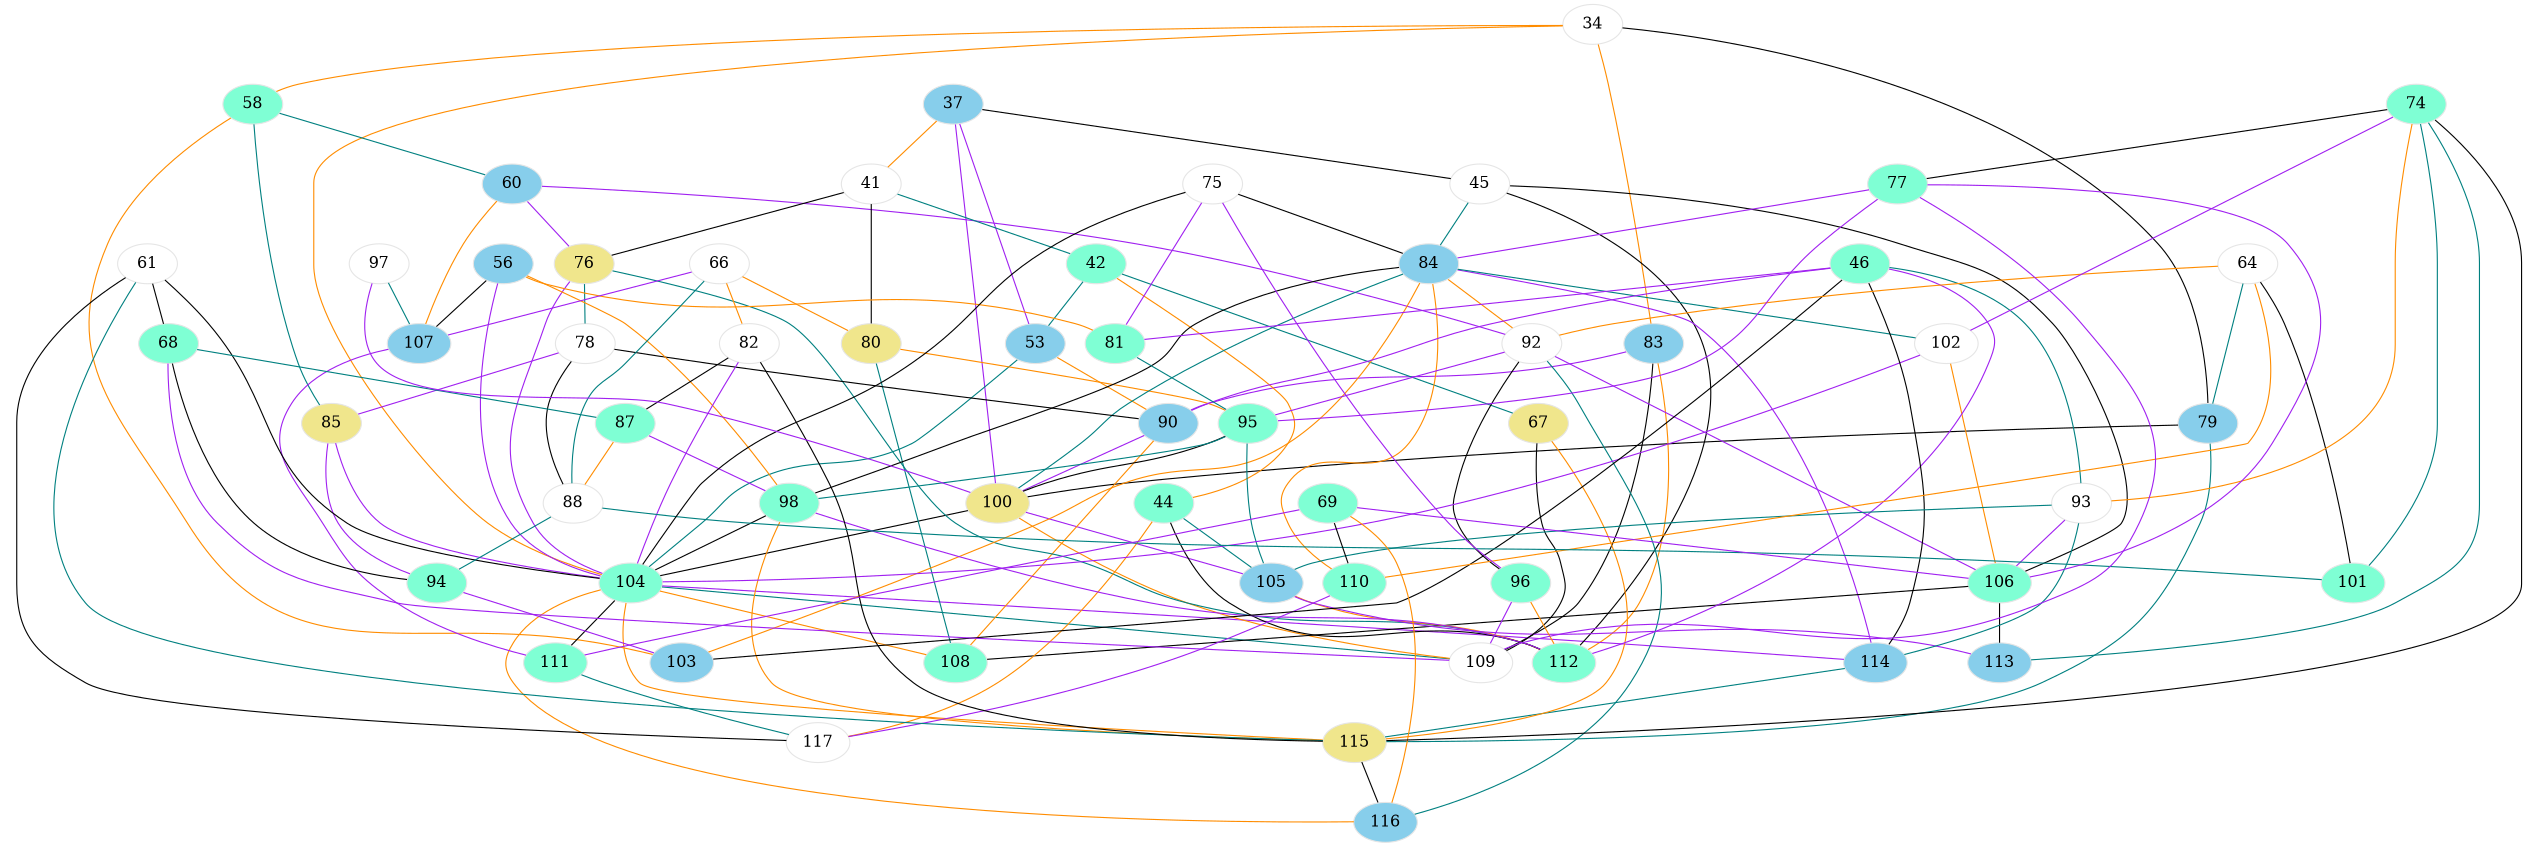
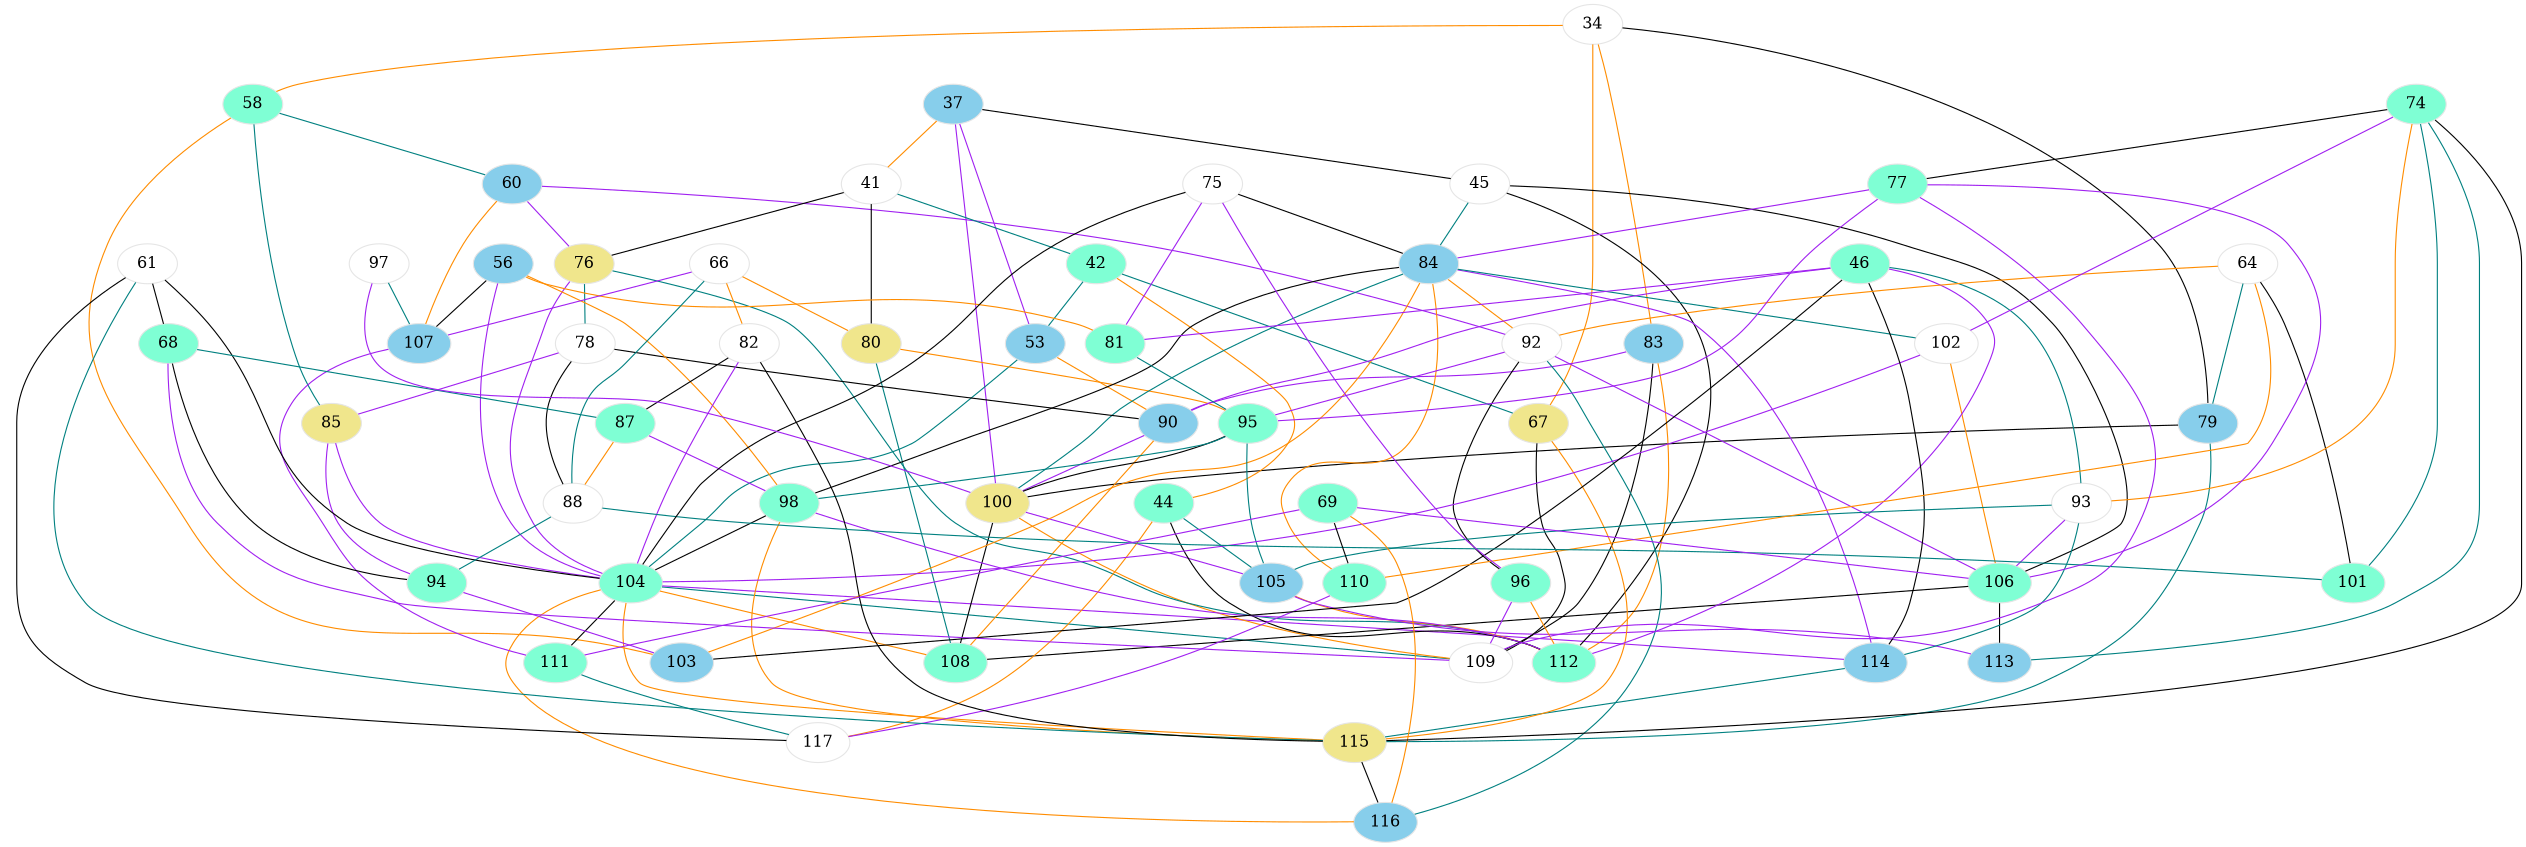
(664, 76) -> (1593, 220)
(814, 543) -> (977, 583)
